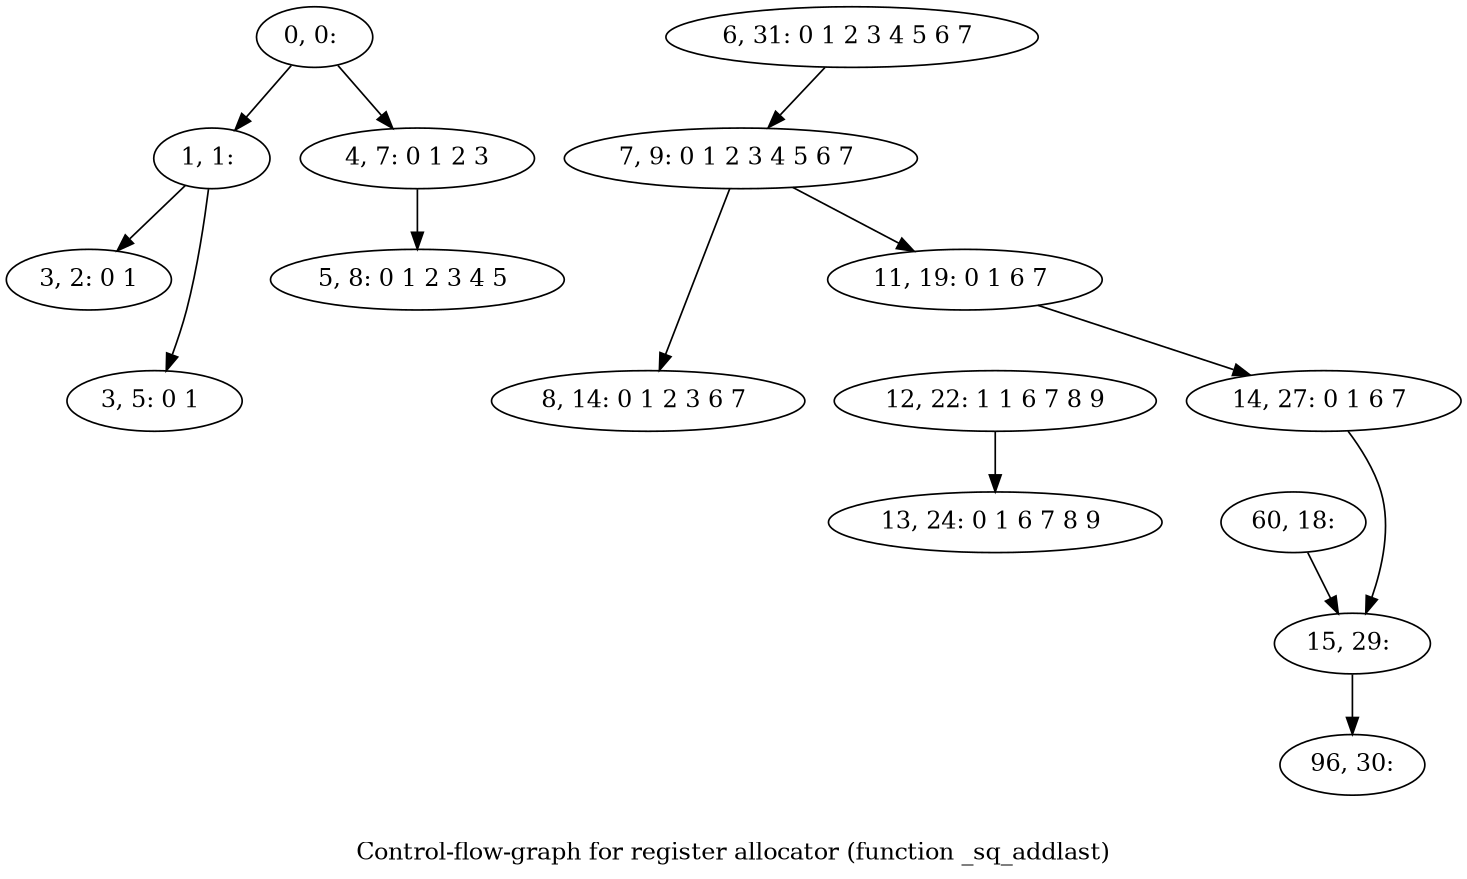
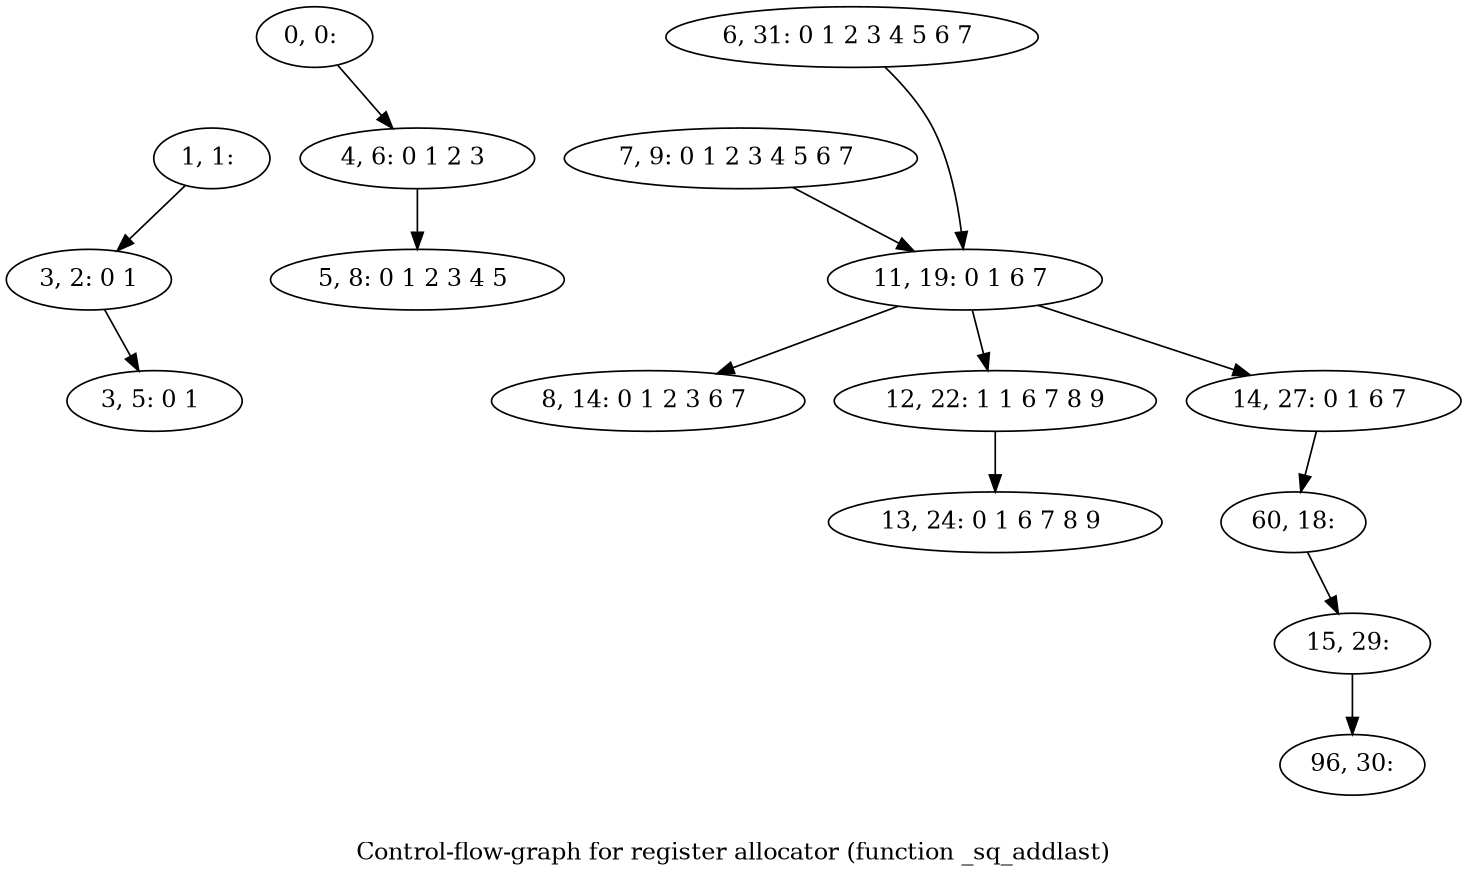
(269, 91) -> none
(803, 91) -> (939, 142)
(417, 158) -> (417, 158)
(698, 272) -> (815, 337)
(195, 273) -> (118, 333)
none -> (978, 332)
(1385, 511) -> (1311, 454)
